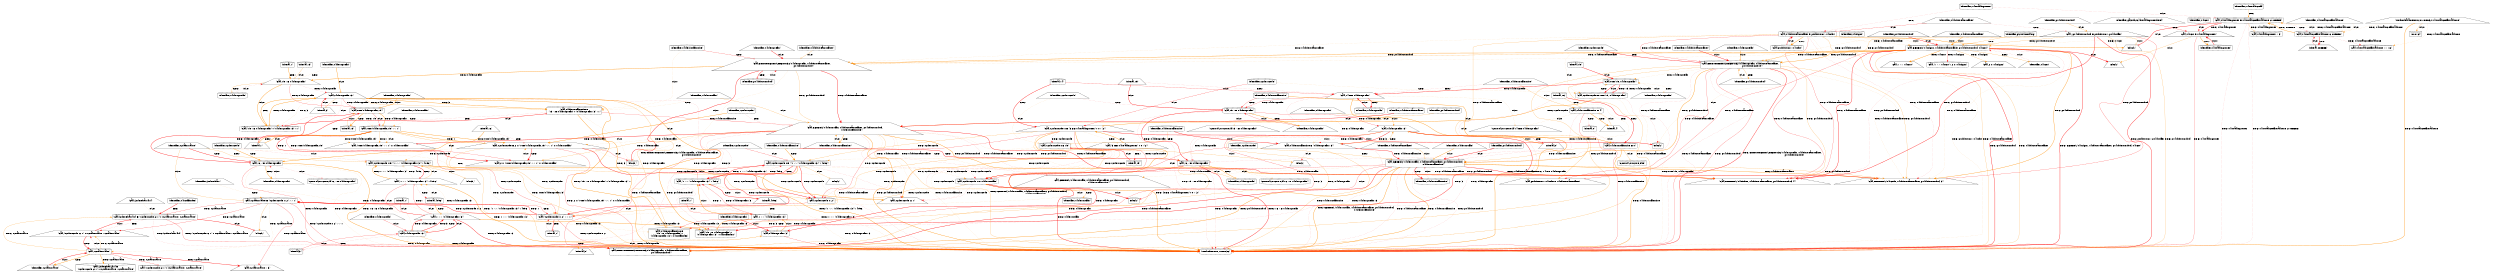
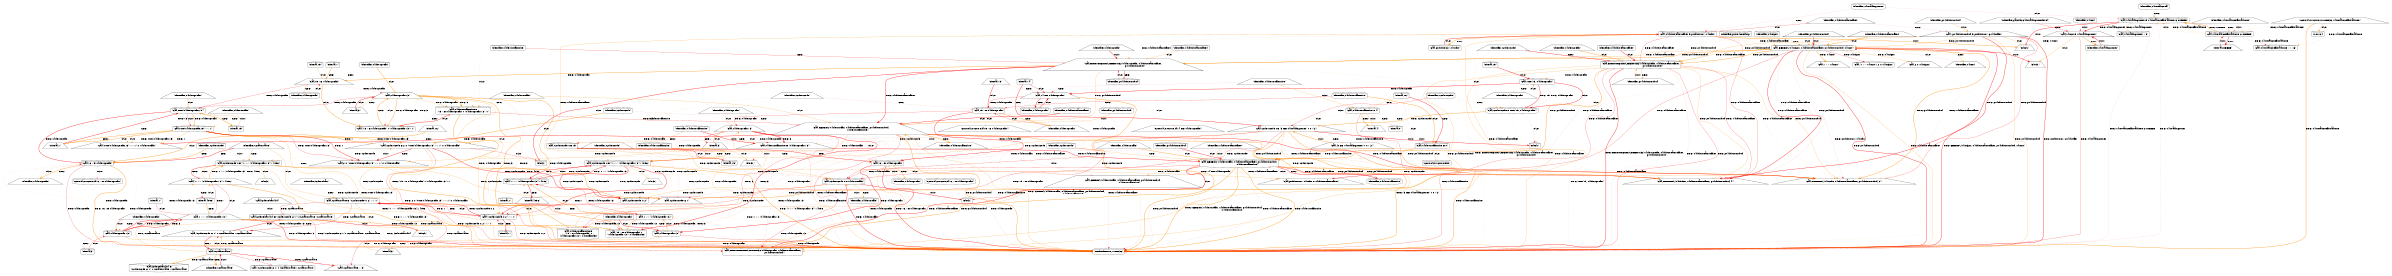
(2428, 20) -> (2330, 20)
(1601, 87) -> none
(494, 174) -> (673, 205)
(183, 201) -> none
(211, 249) -> (353, 242)
